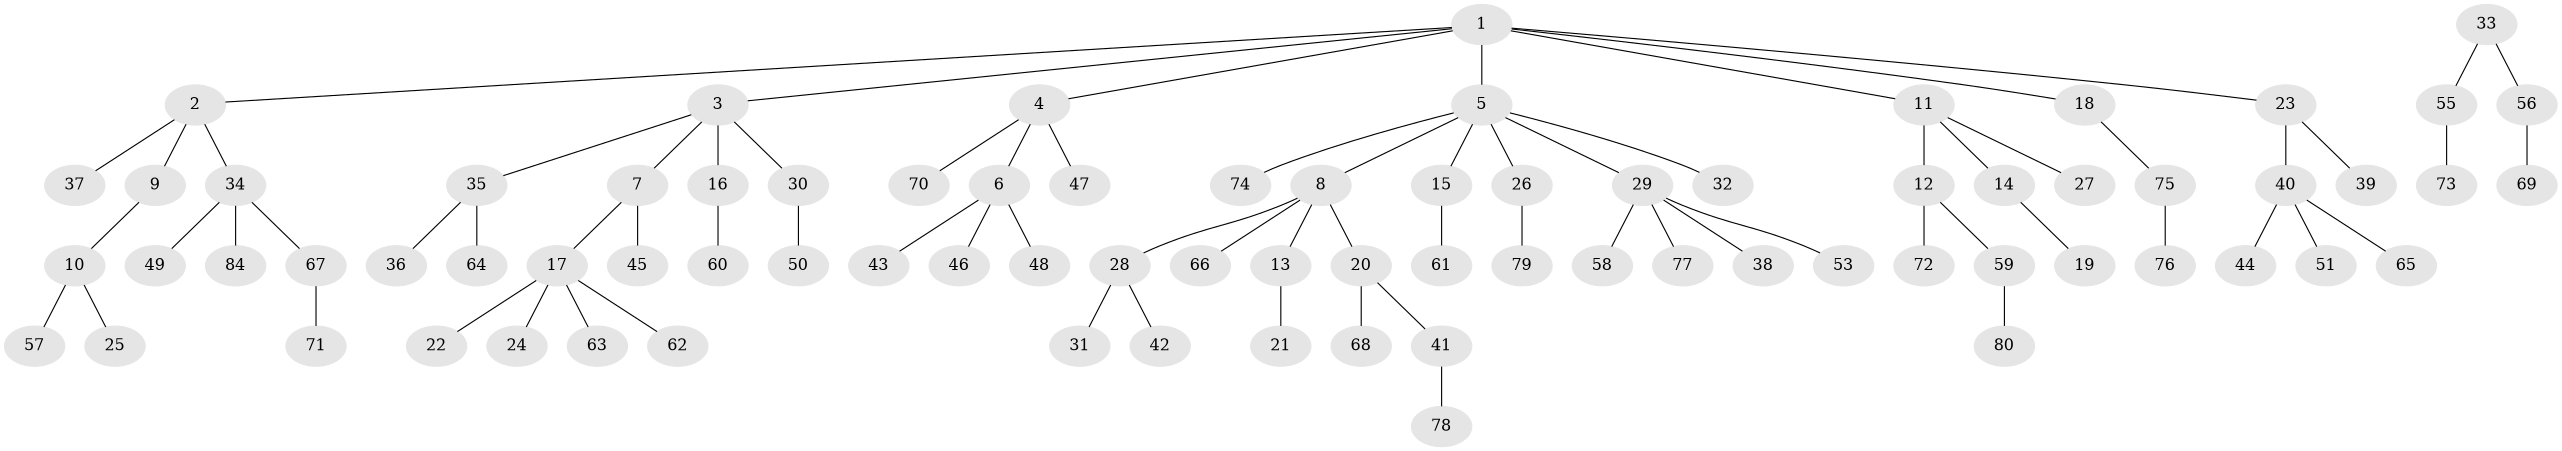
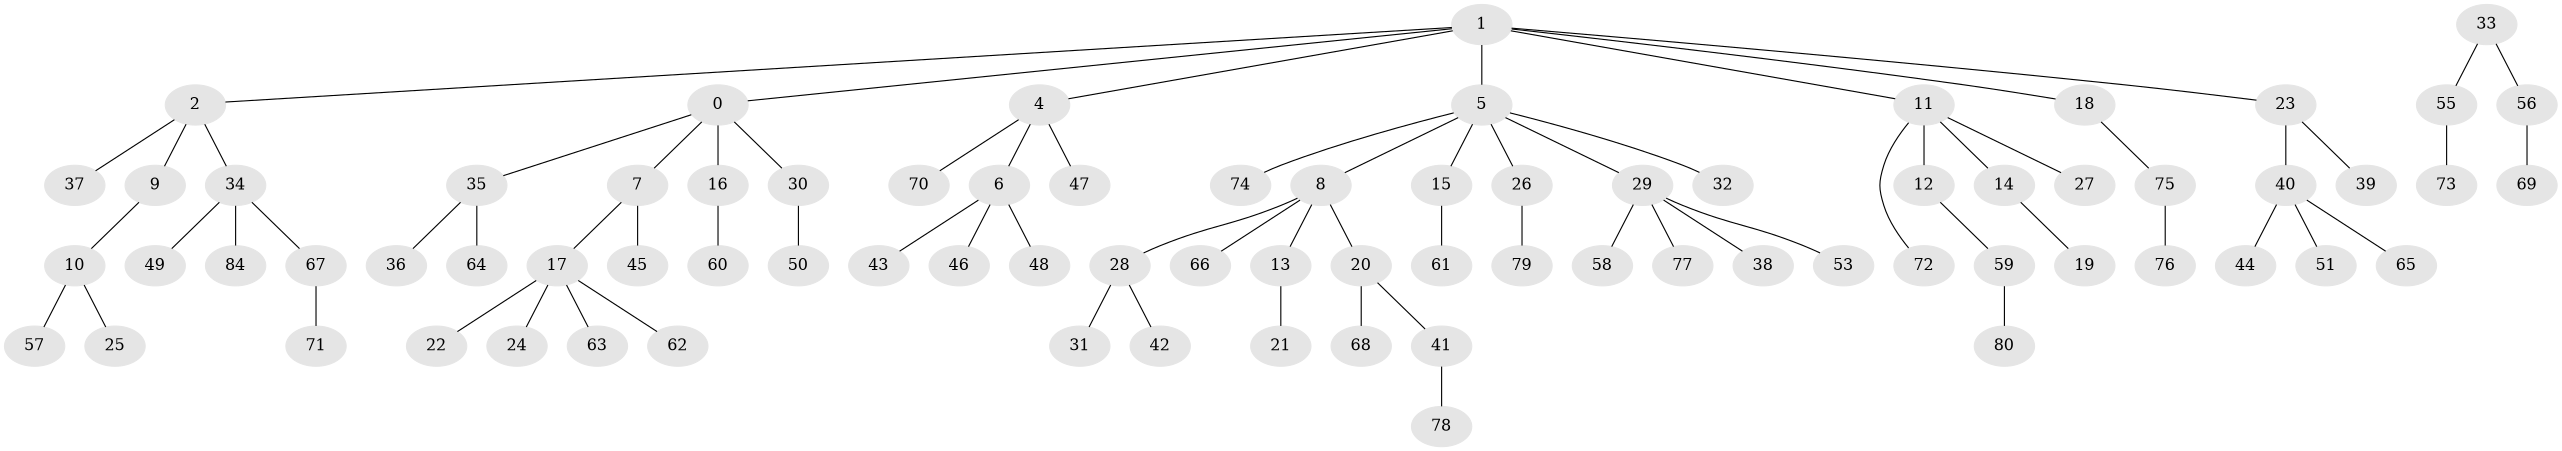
(718, 105) -> (718, 105)
(1924, 226) -> (1880, 185)
